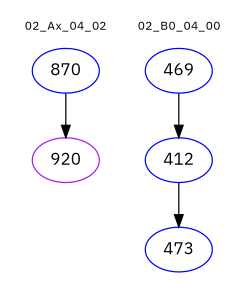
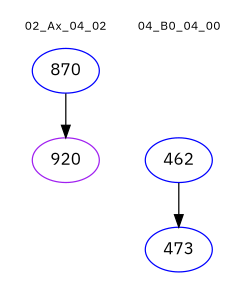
(179, 27) -> (179, 27)
(179, 71) -> none
(179, 160) -> (179, 160)
